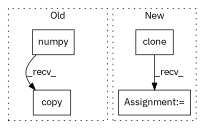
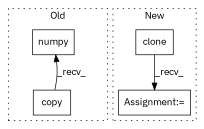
(27, 69) -> (57, 76)
